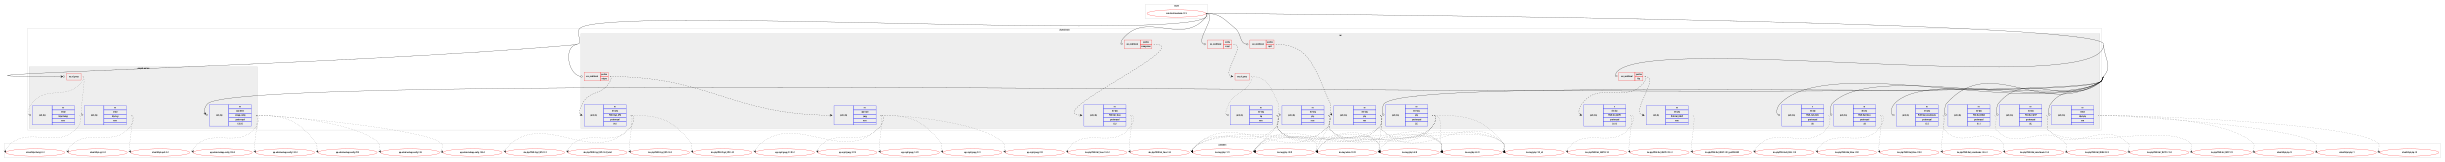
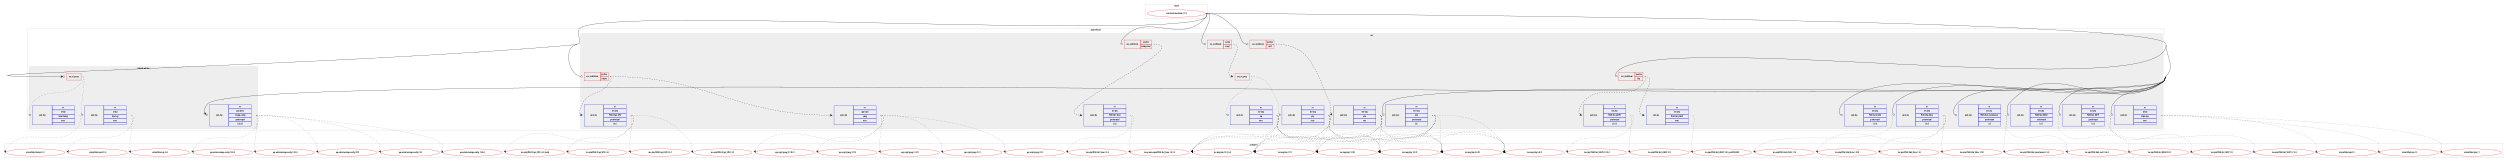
(1097, 153) -> (1160, 153)
(1347, 153) -> (1410, 153)
(1472, 153) -> (1535, 153)
none -> (1910, 153)
(1972, 153) -> (2097, 153)
